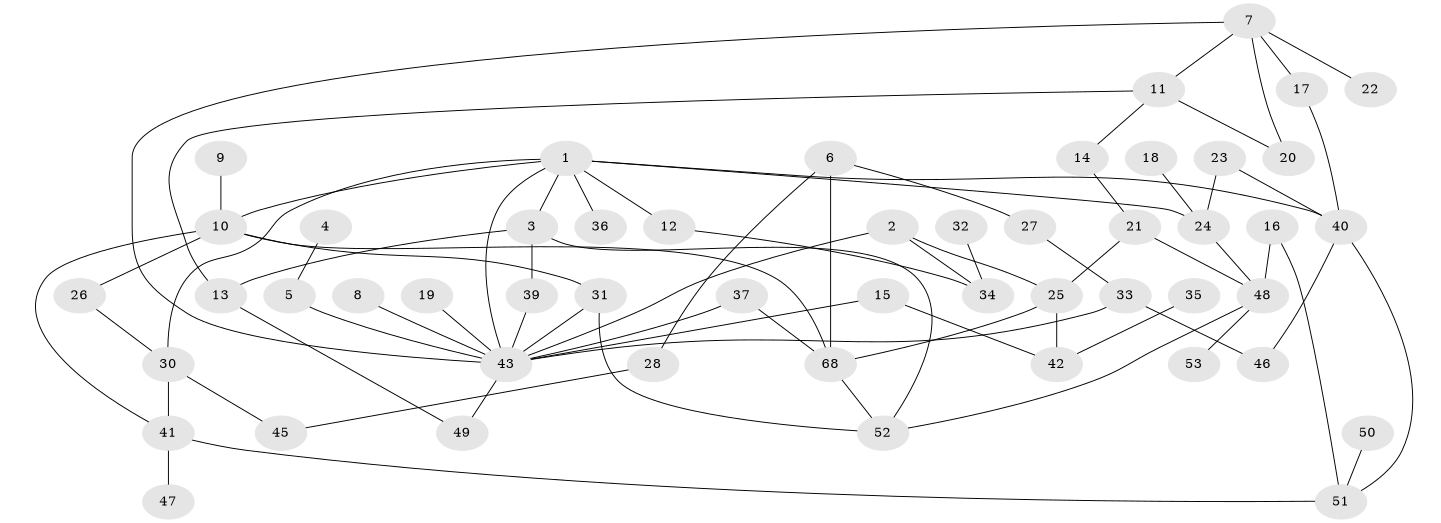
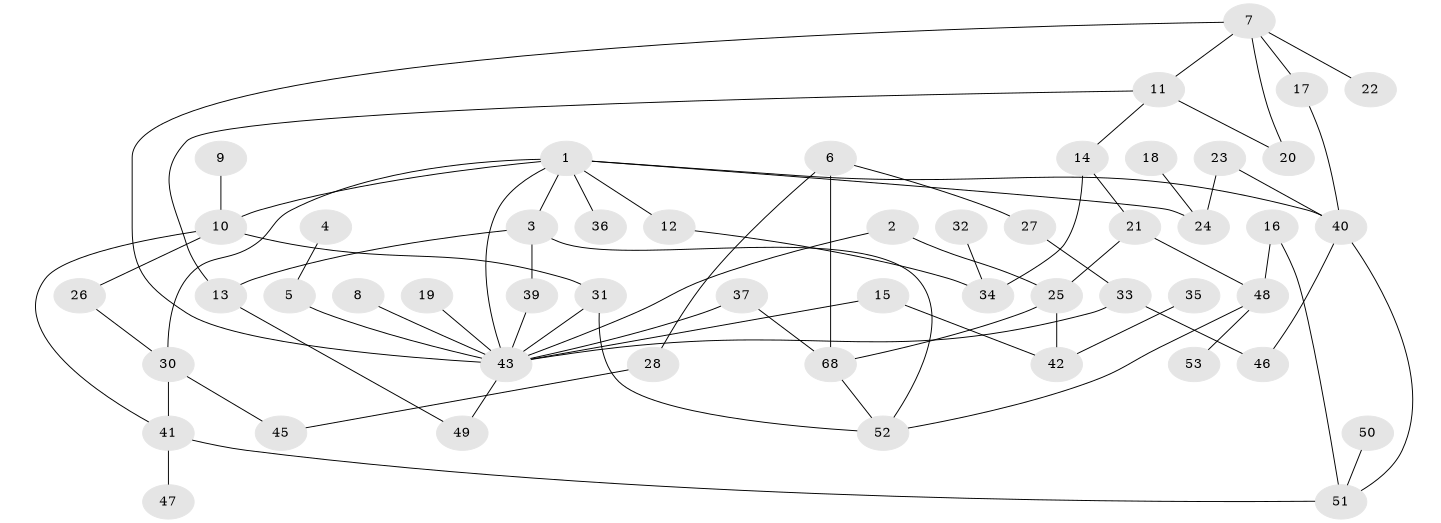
(555, 247) -> none
(940, 261) -> (1065, 244)
(1233, 261) -> none
